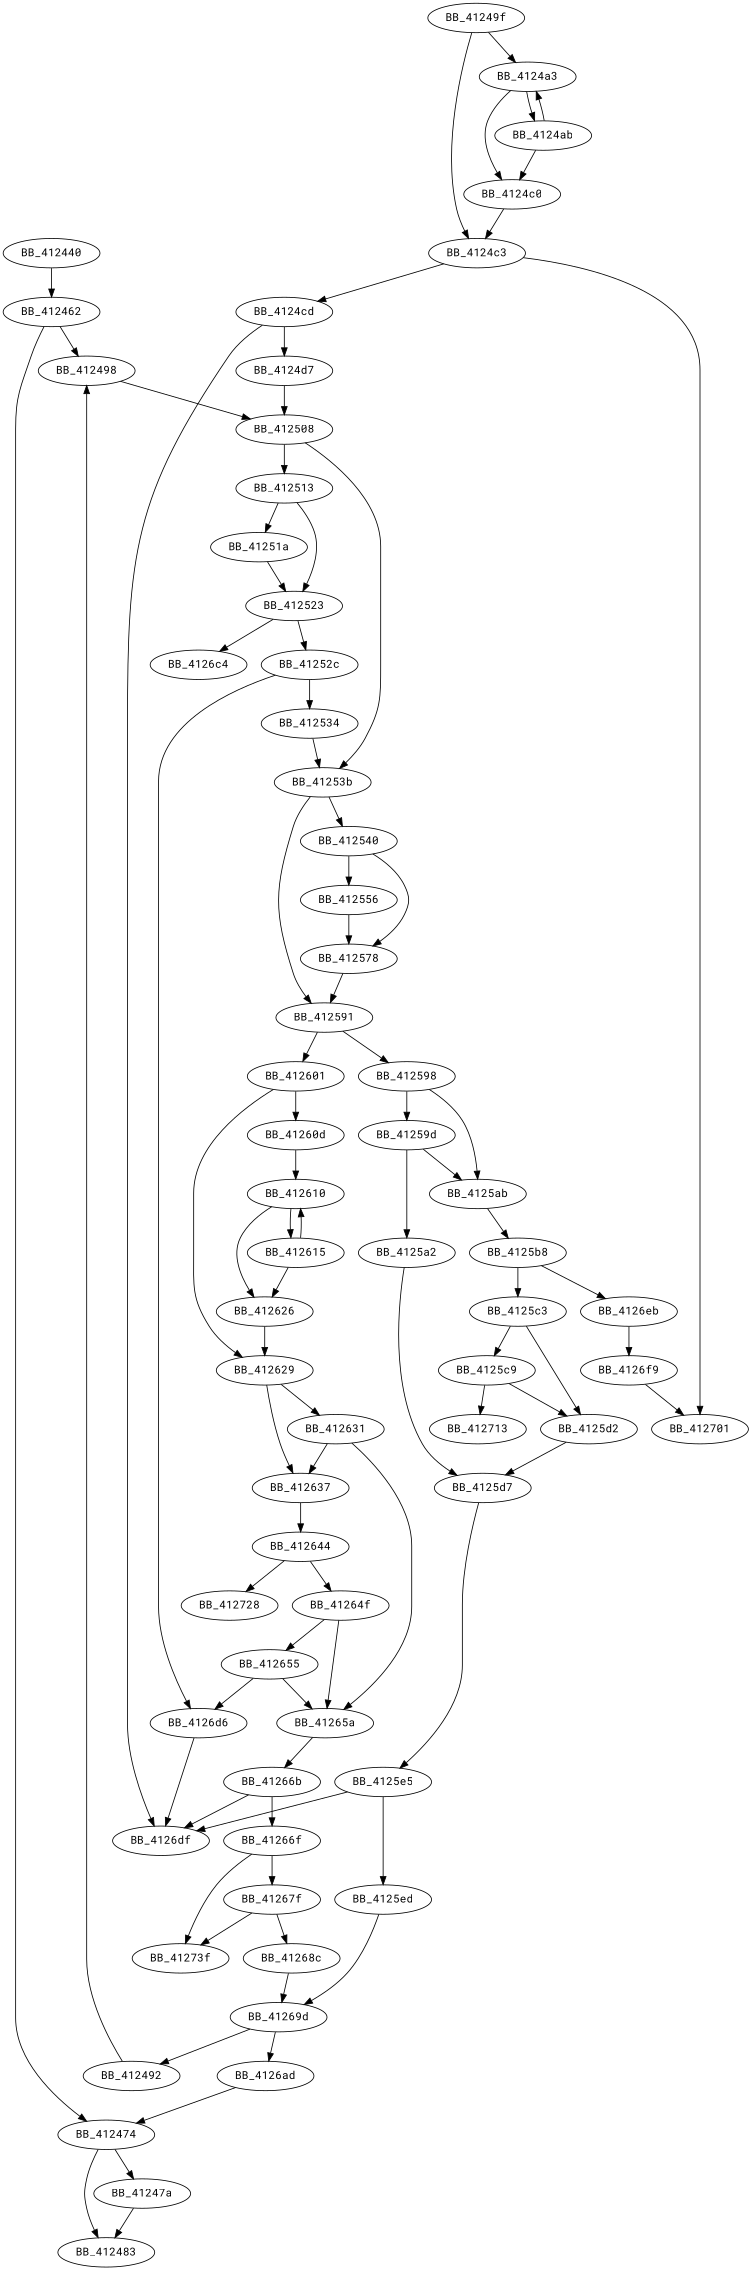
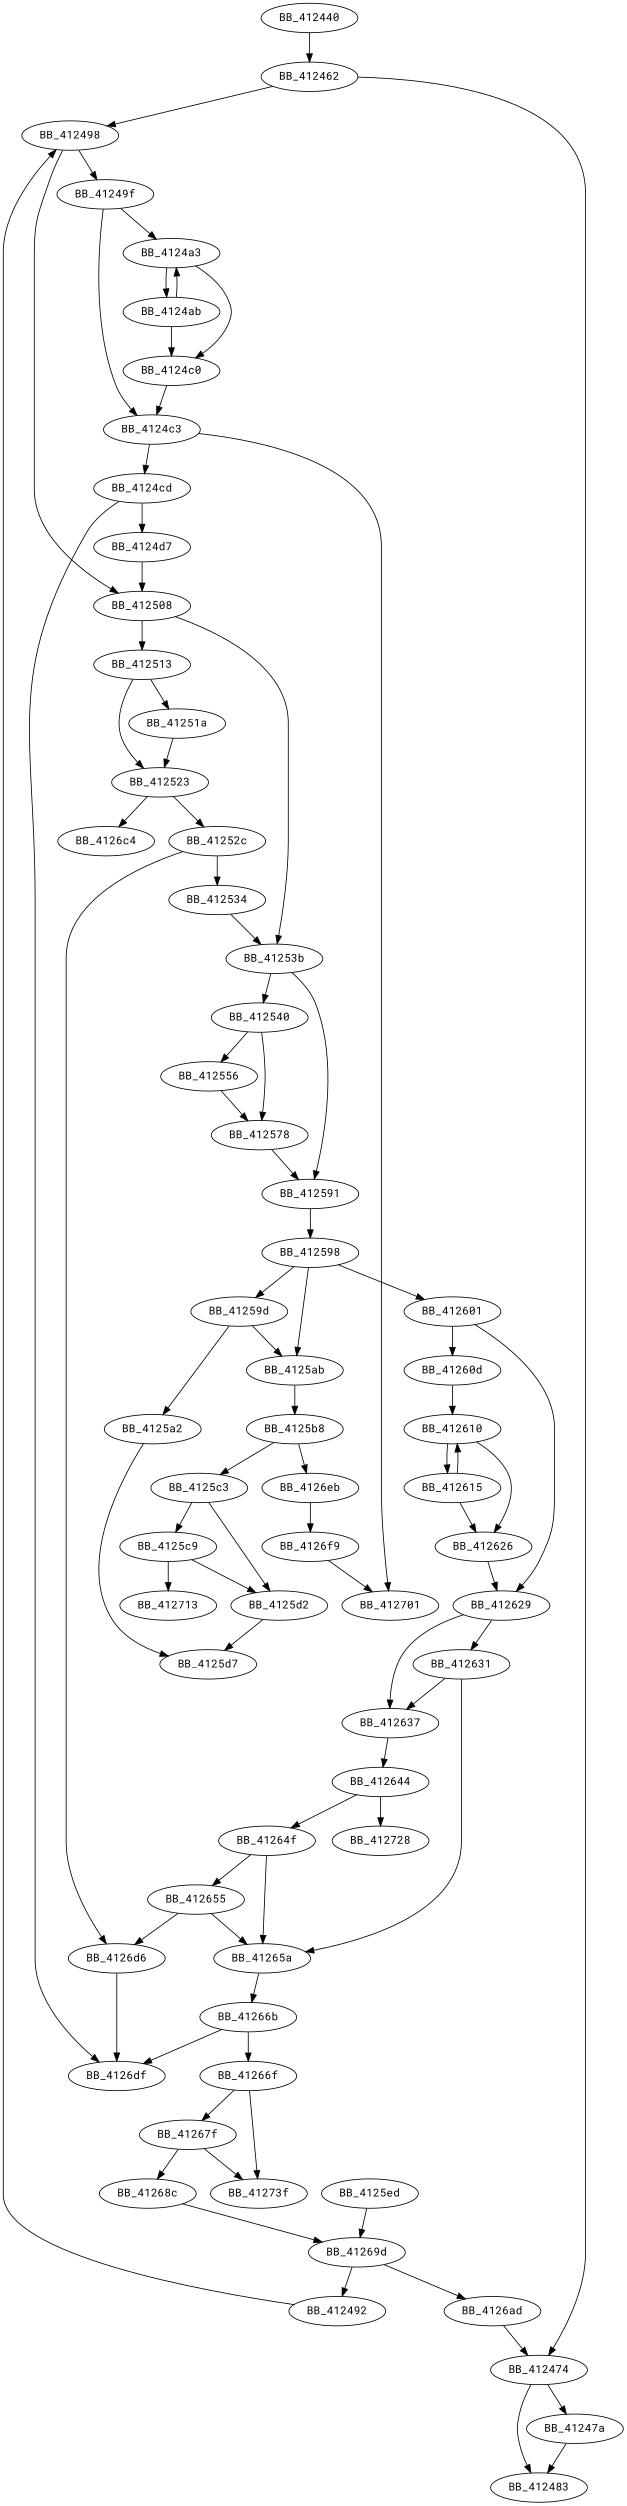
none -> (86, 161)
(312, 1043) -> (376, 1280)
(383, 1782) -> none
